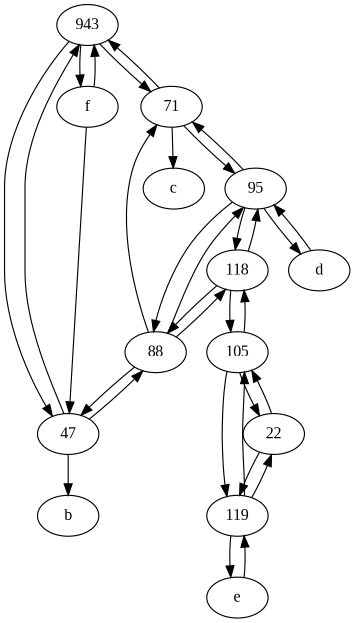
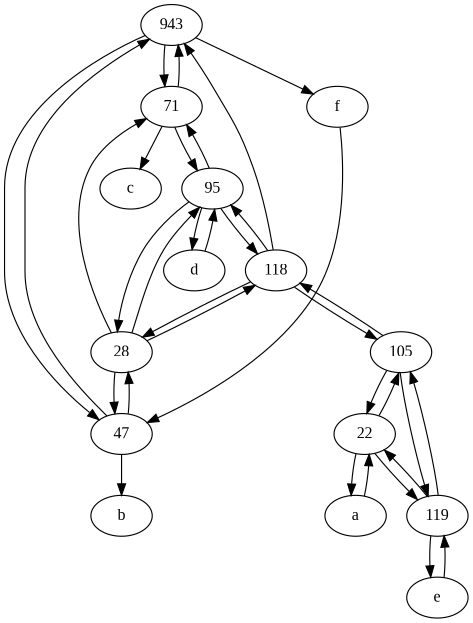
(95, 72) -> (245, 146)
(156, 352) -> (122, 352)
none -> (356, 516)
